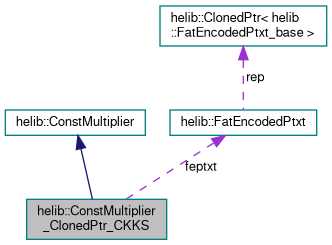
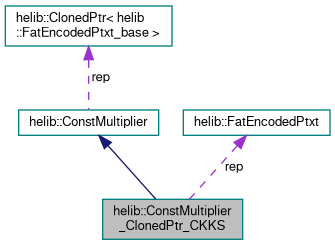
(243, 85) -> (89, 85)
(200, 167) -> (233, 167)
